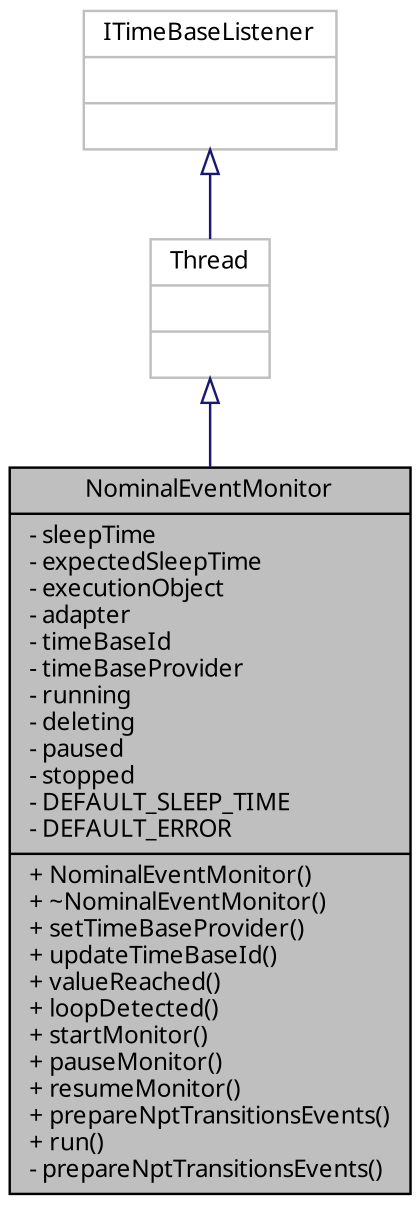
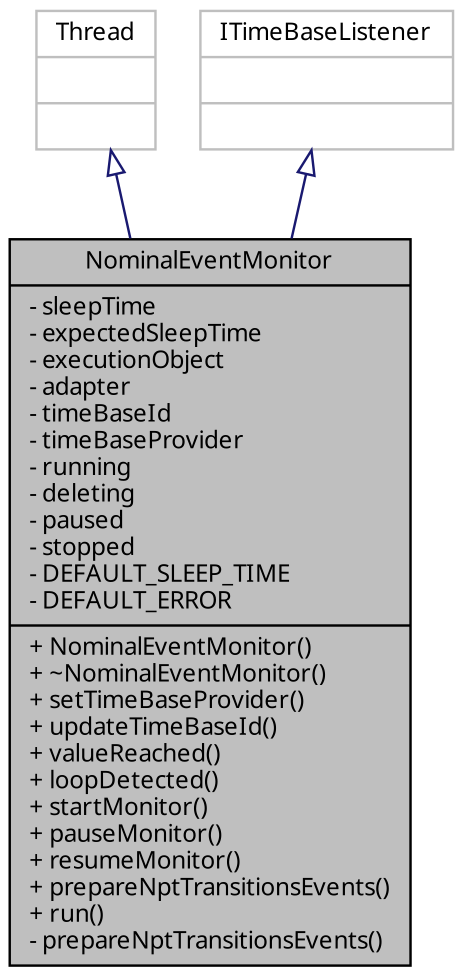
(210, 207) -> (299, 206)
